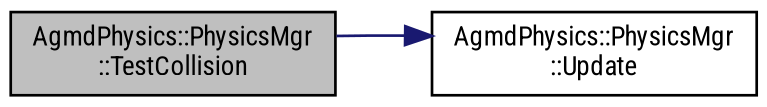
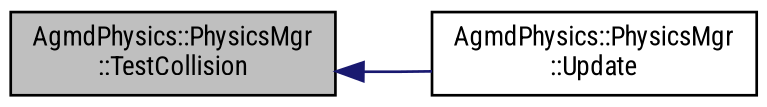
(371, 36) -> (398, 72)
